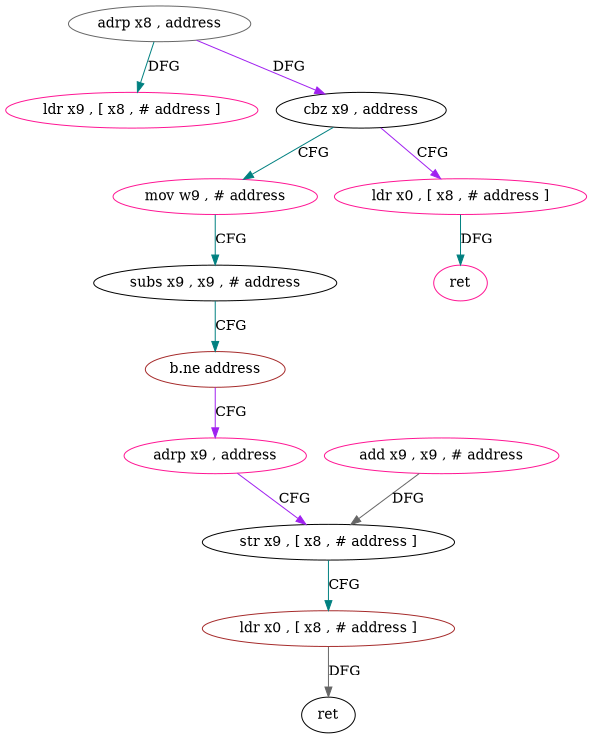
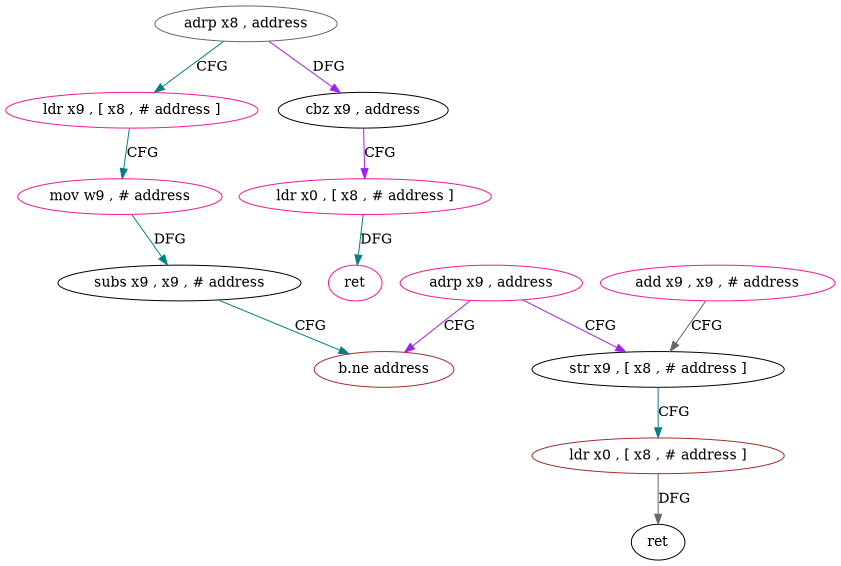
(164, 67) -> (212, 67)
(293, 151) -> (127, 148)
(231, 240) -> (170, 240)
(215, 408) -> (441, 323)
(408, 499) -> (707, 326)
